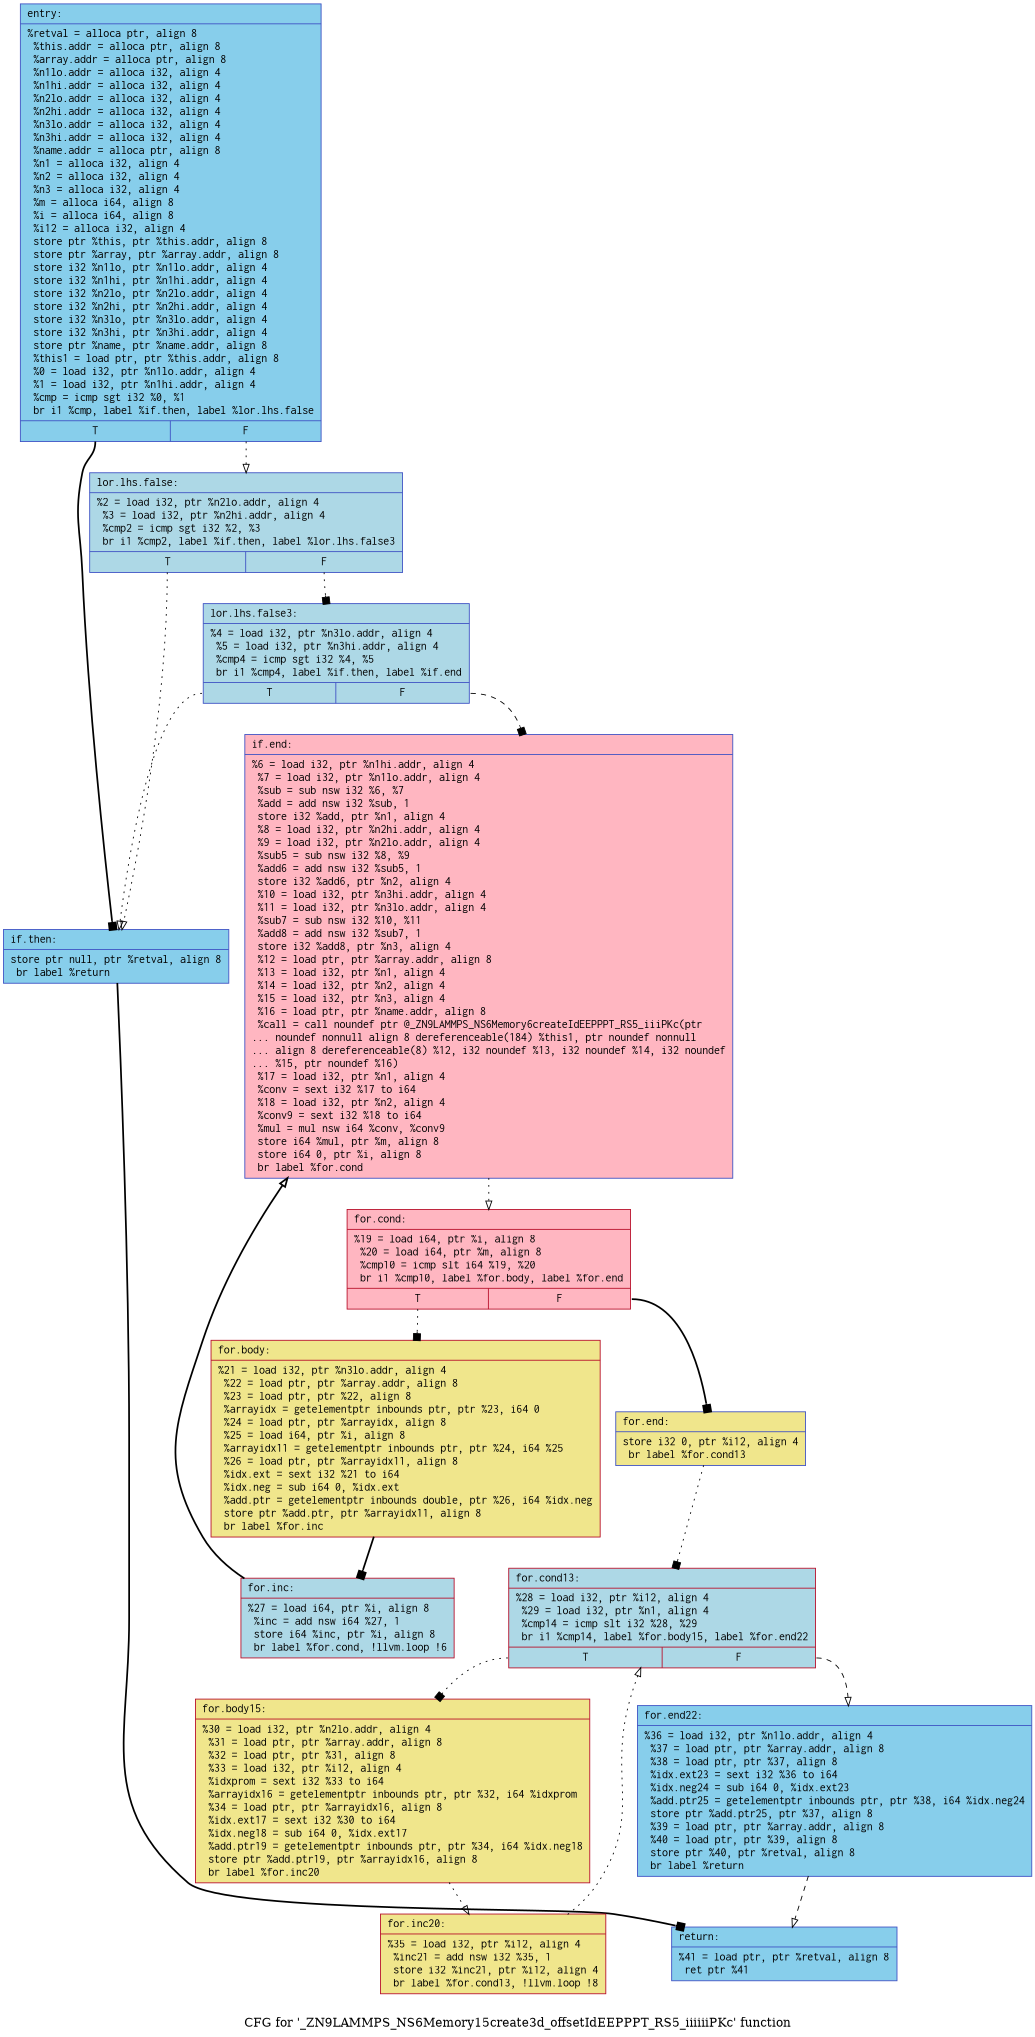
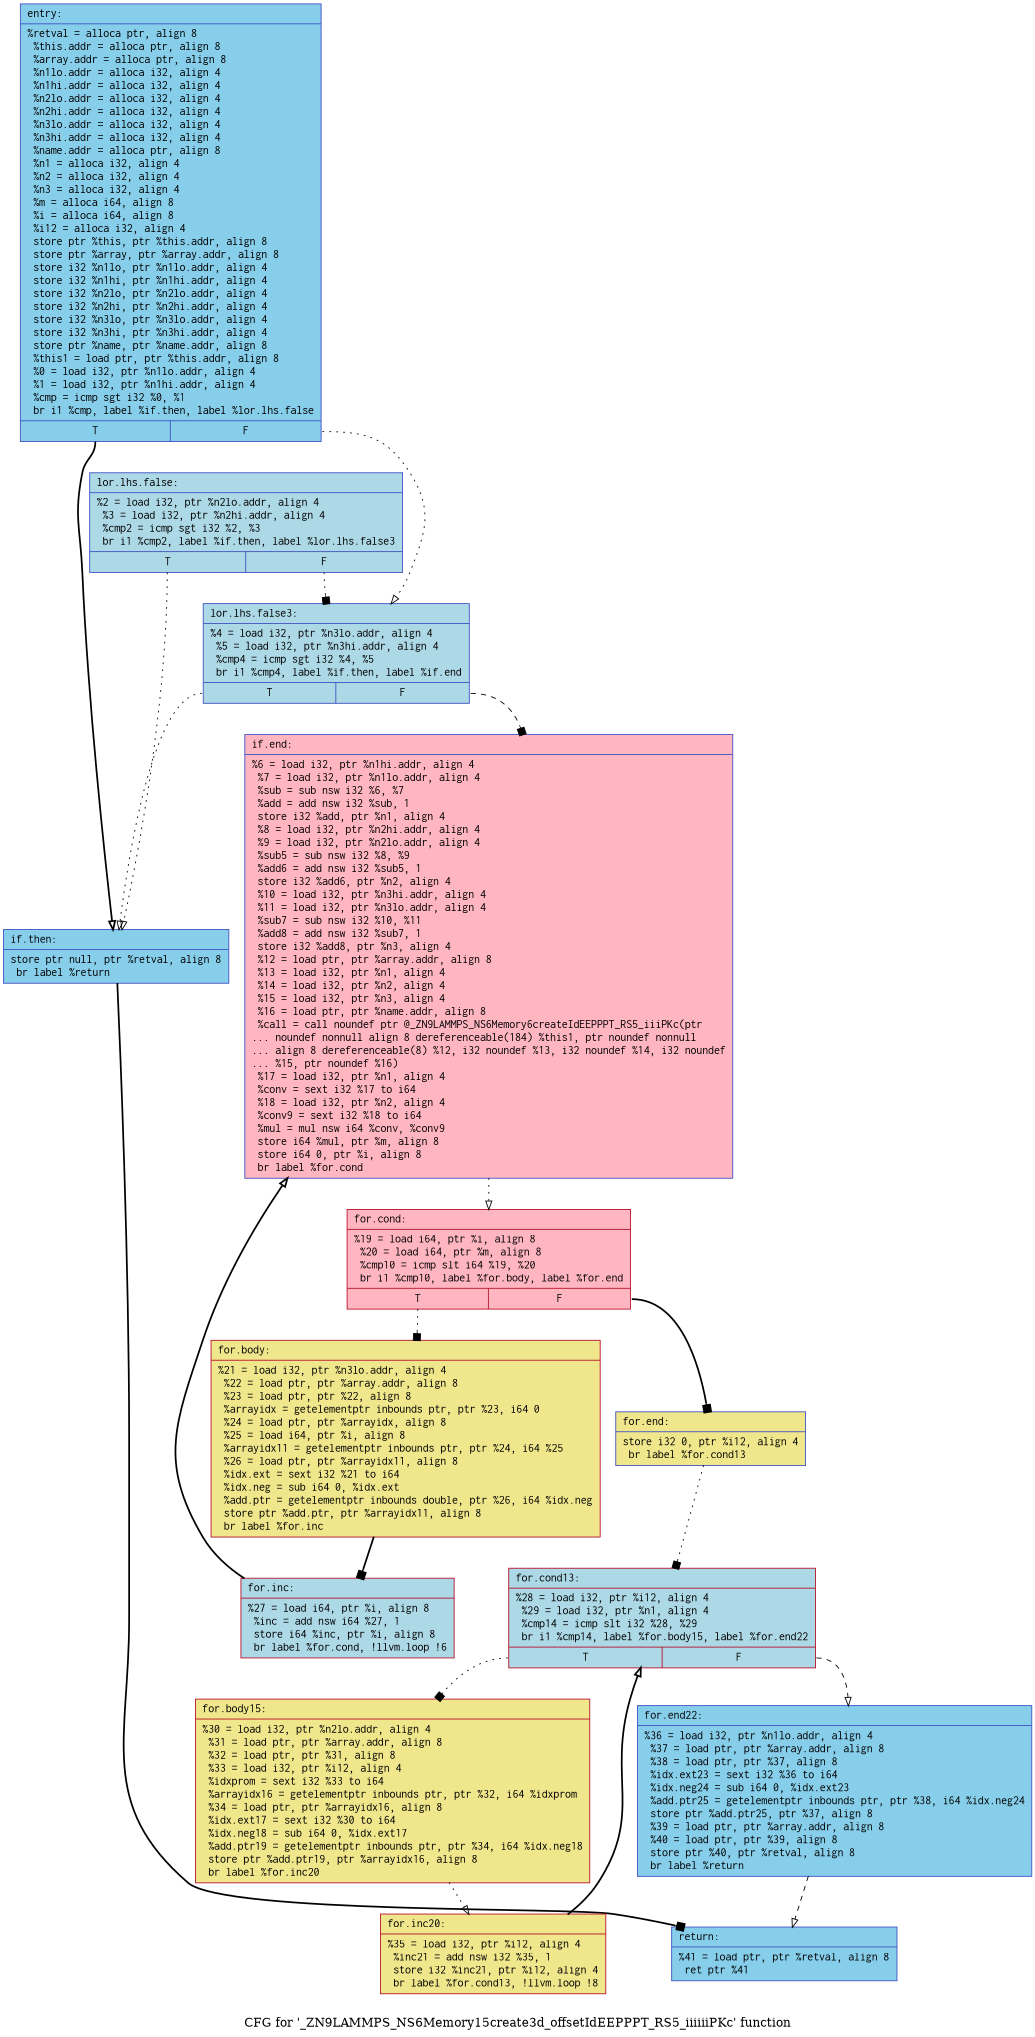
(246, 453) -> (417, 486)
(89, 680) -> (89, 680)
(622, 1803) -> (622, 1803)
